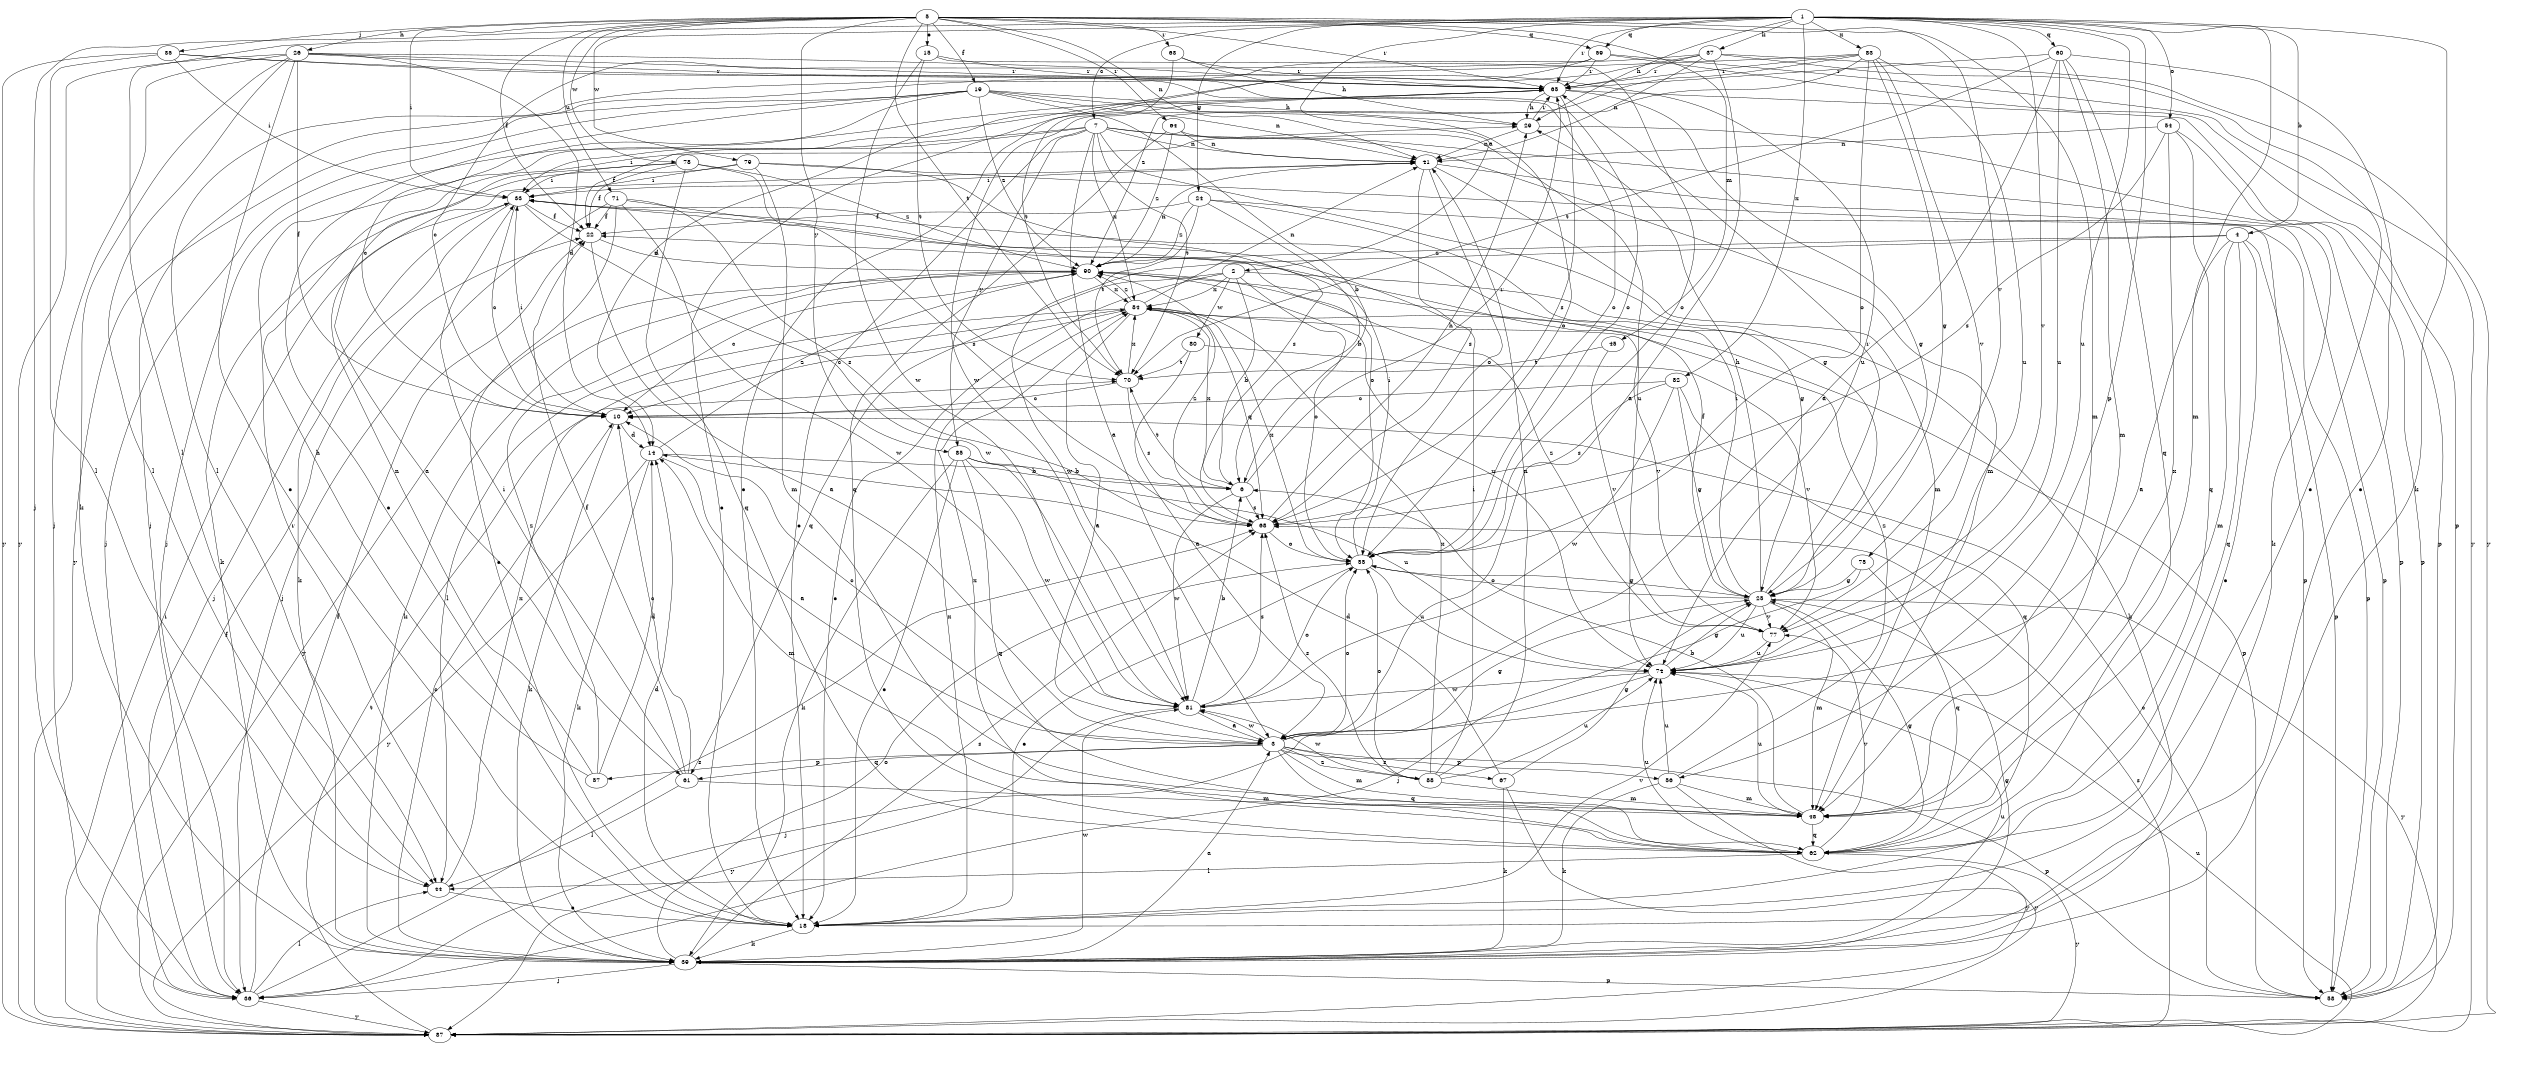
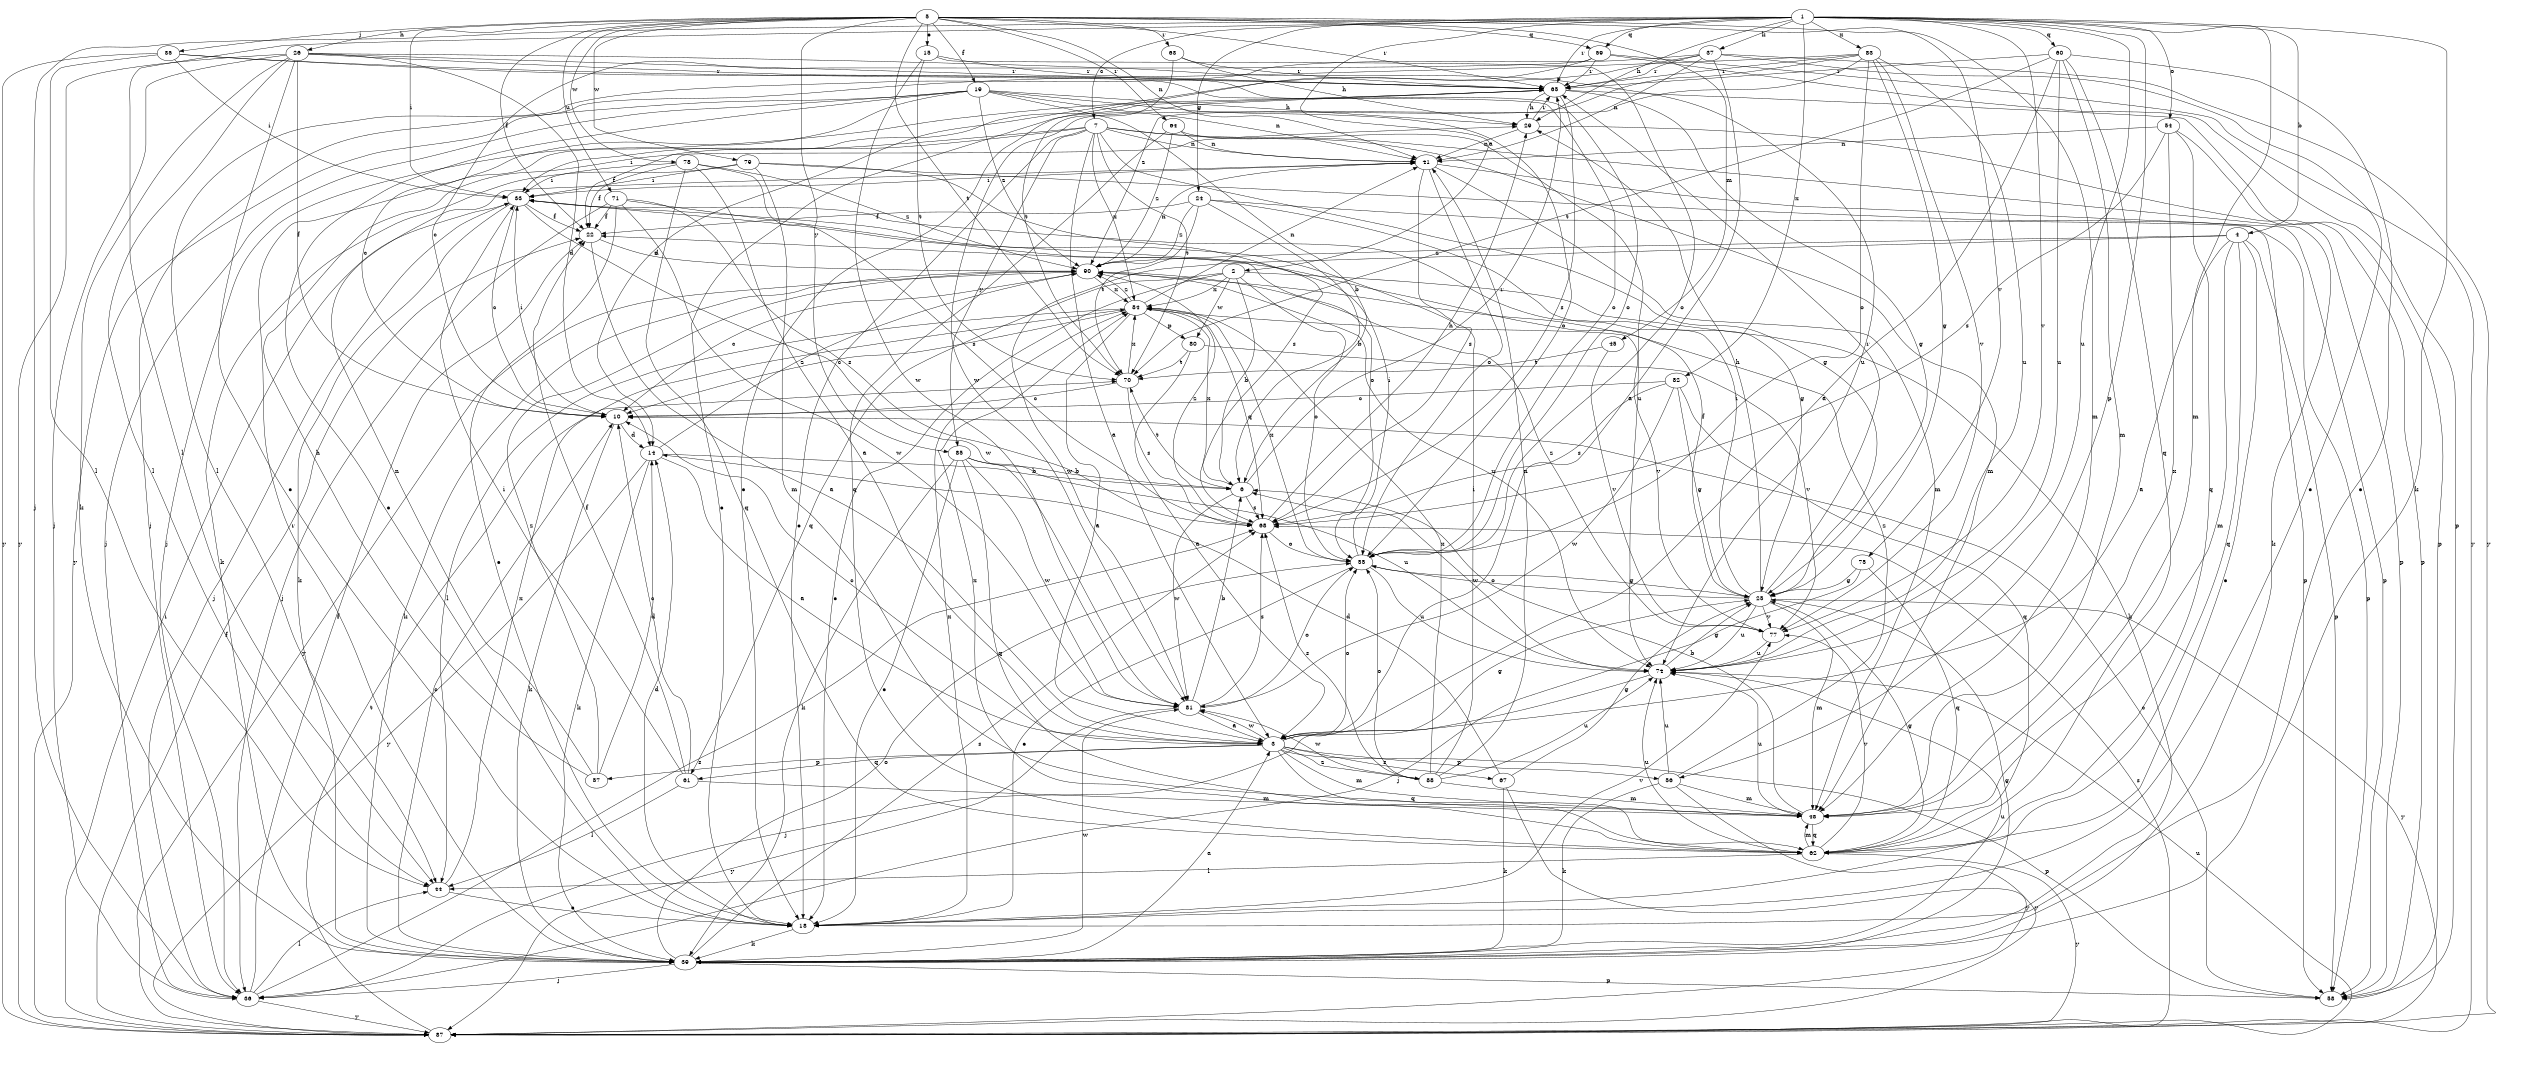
(369, 393) -> (896, 525)
(1882, 411) -> (1163, 325)
(1438, 689) -> (1458, 570)
(1197, 796) -> (1805, 837)
